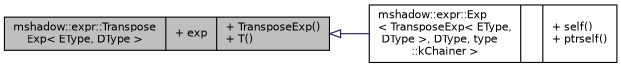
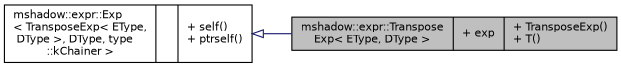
(355, 34) -> (278, 34)
